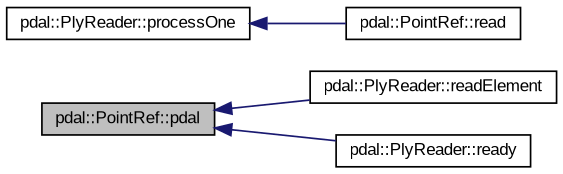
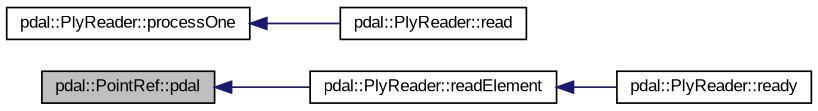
(433, 23) -> (433, 23)
(284, 135) -> (595, 87)
